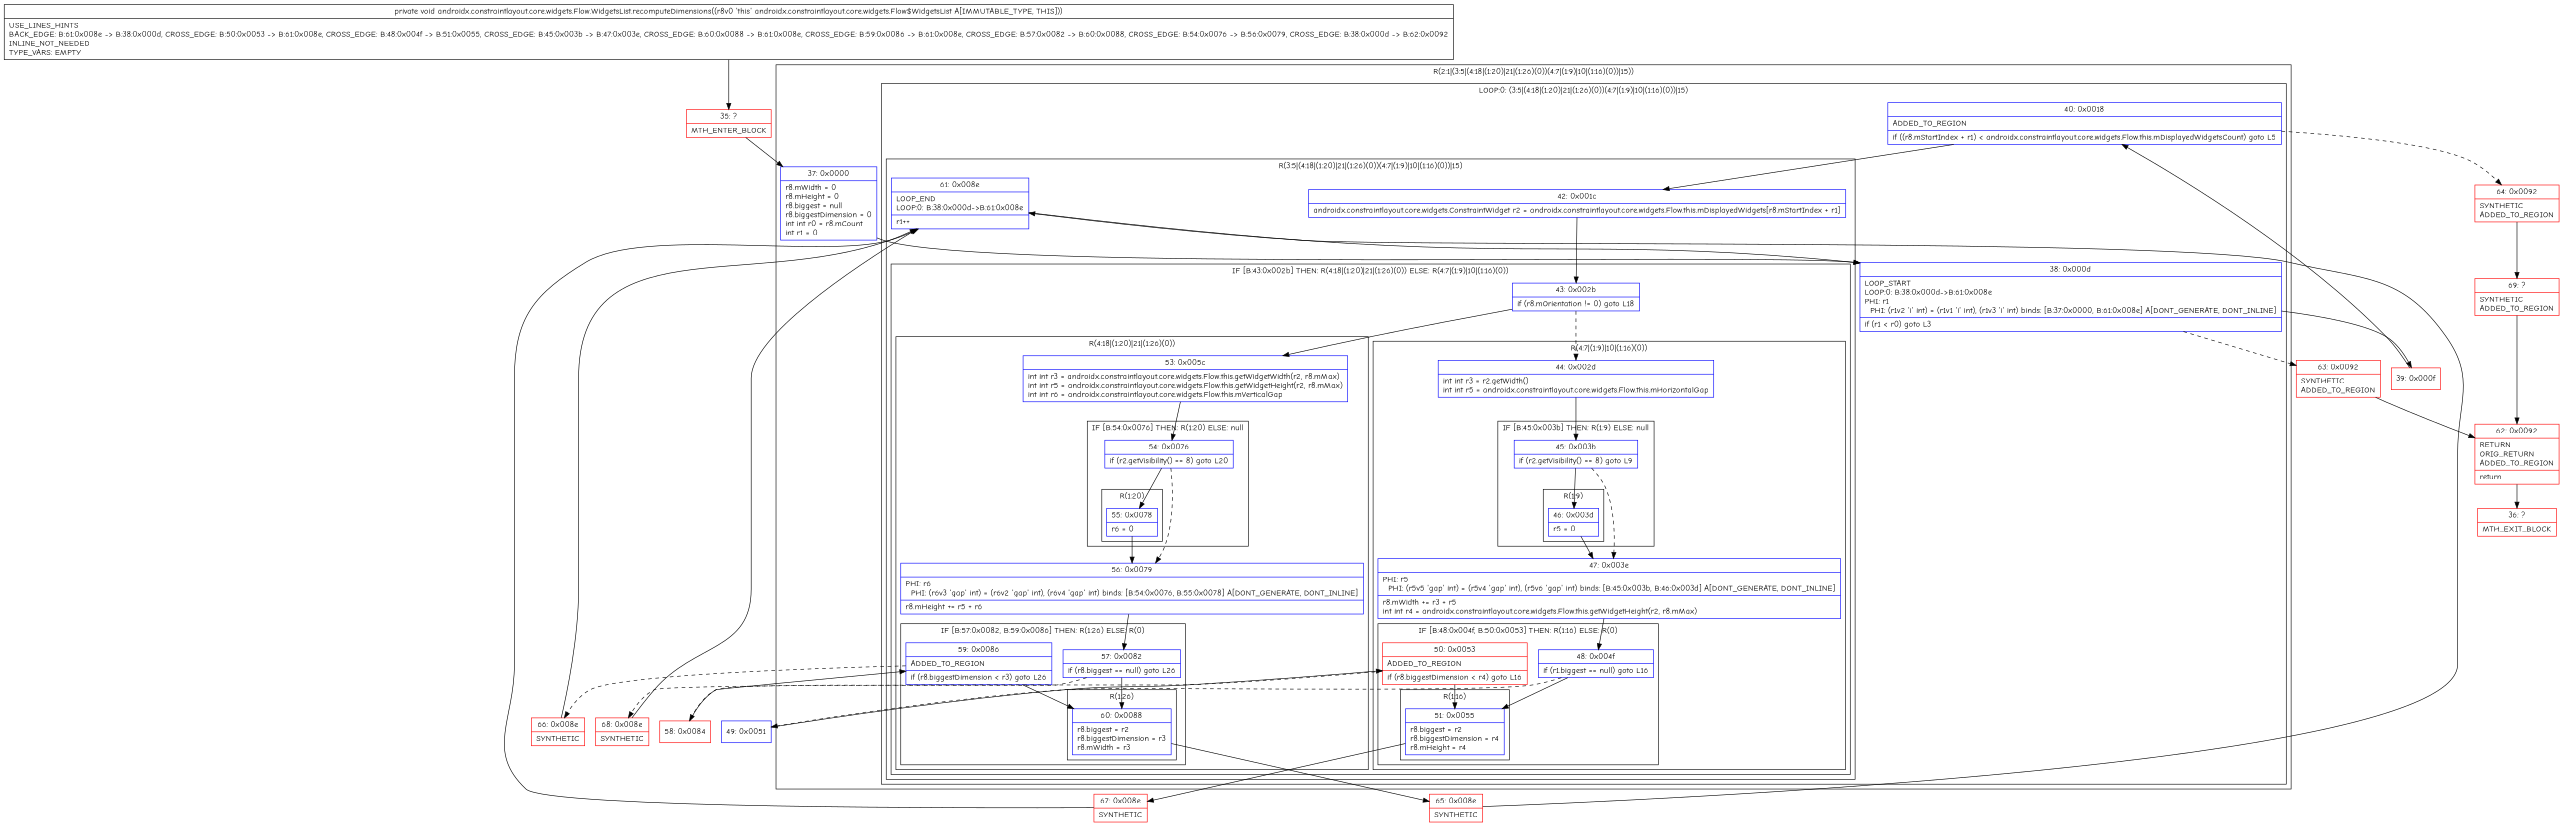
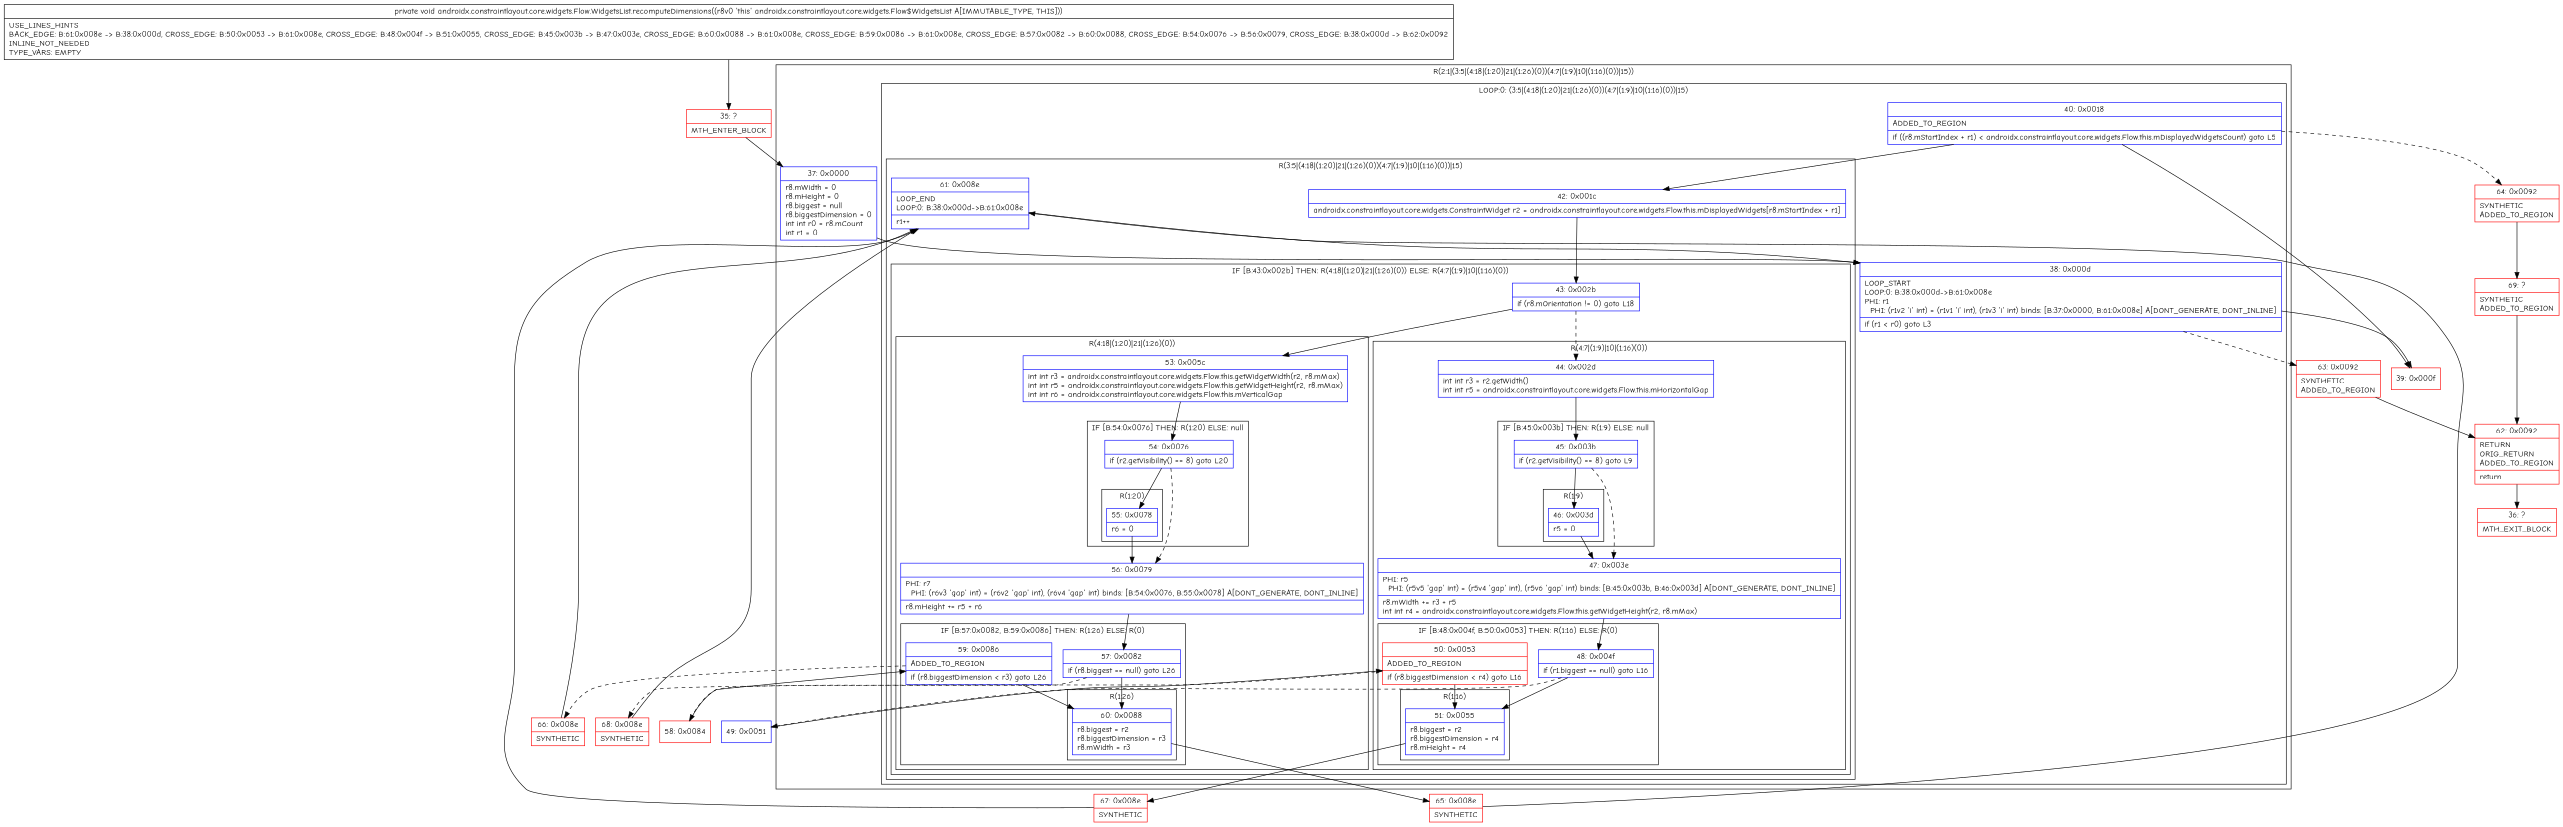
(2279, 245) -> (2274, 242)
(920, 584) -> (920, 584)
